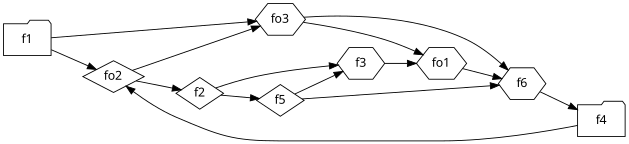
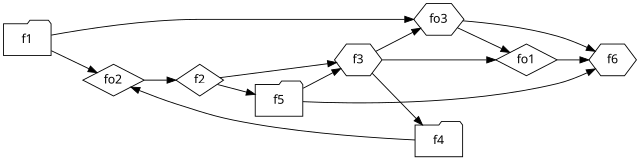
(192, 50) -> (394, 42)
(442, 63) -> (526, 60)
(555, 99) -> (394, 96)
(280, 100) -> (279, 100)
